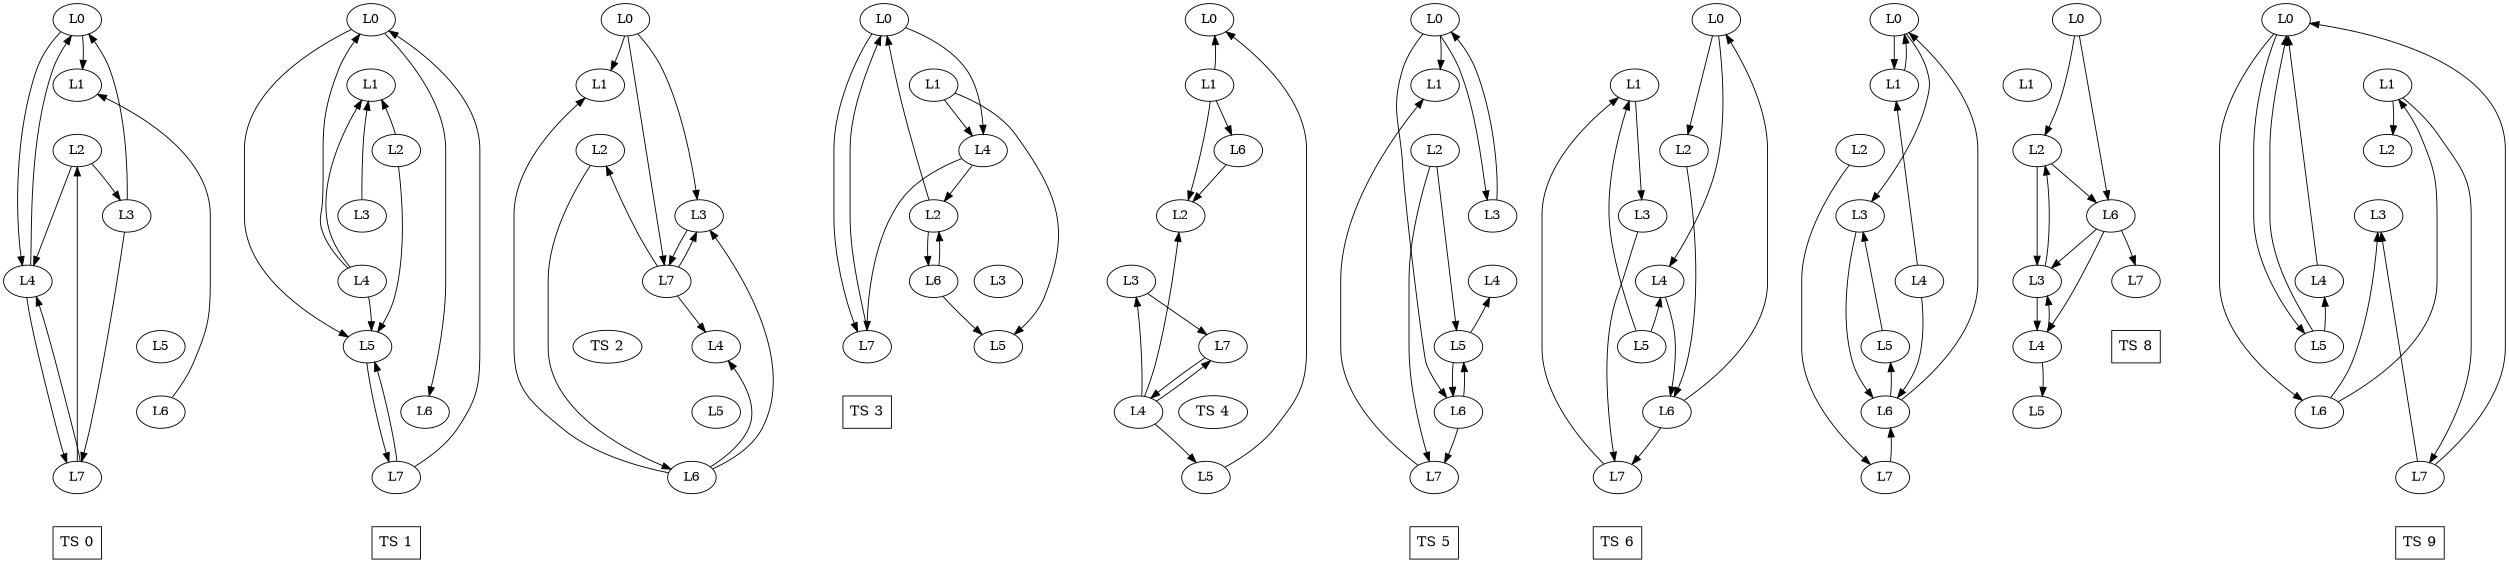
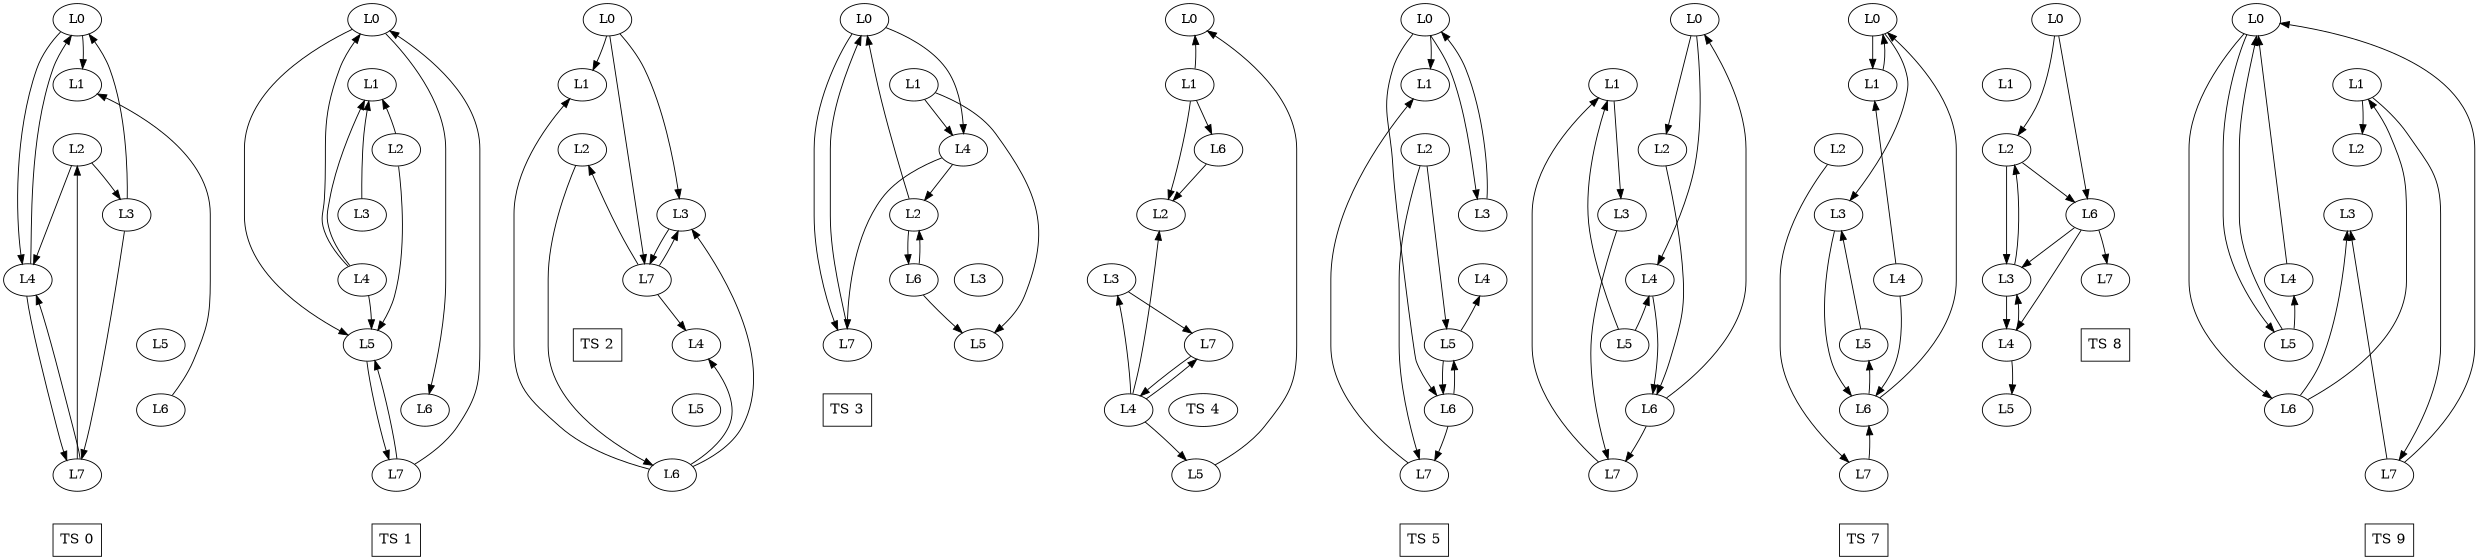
(607, 347) -> (598, 345)
none -> (1864, 540)
(1618, 543) -> none
